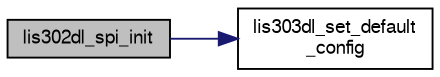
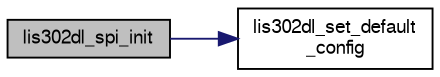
(335, 39) -> (335, 39)
